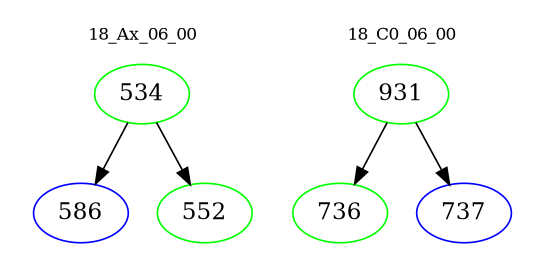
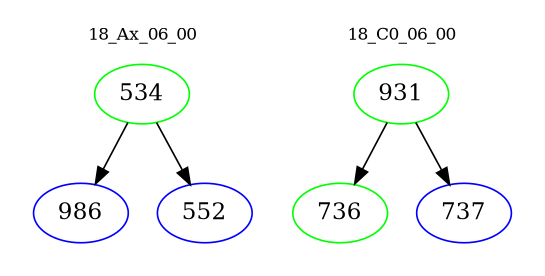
(81, 213) -> (81, 213)
(205, 213) -> (205, 213)
